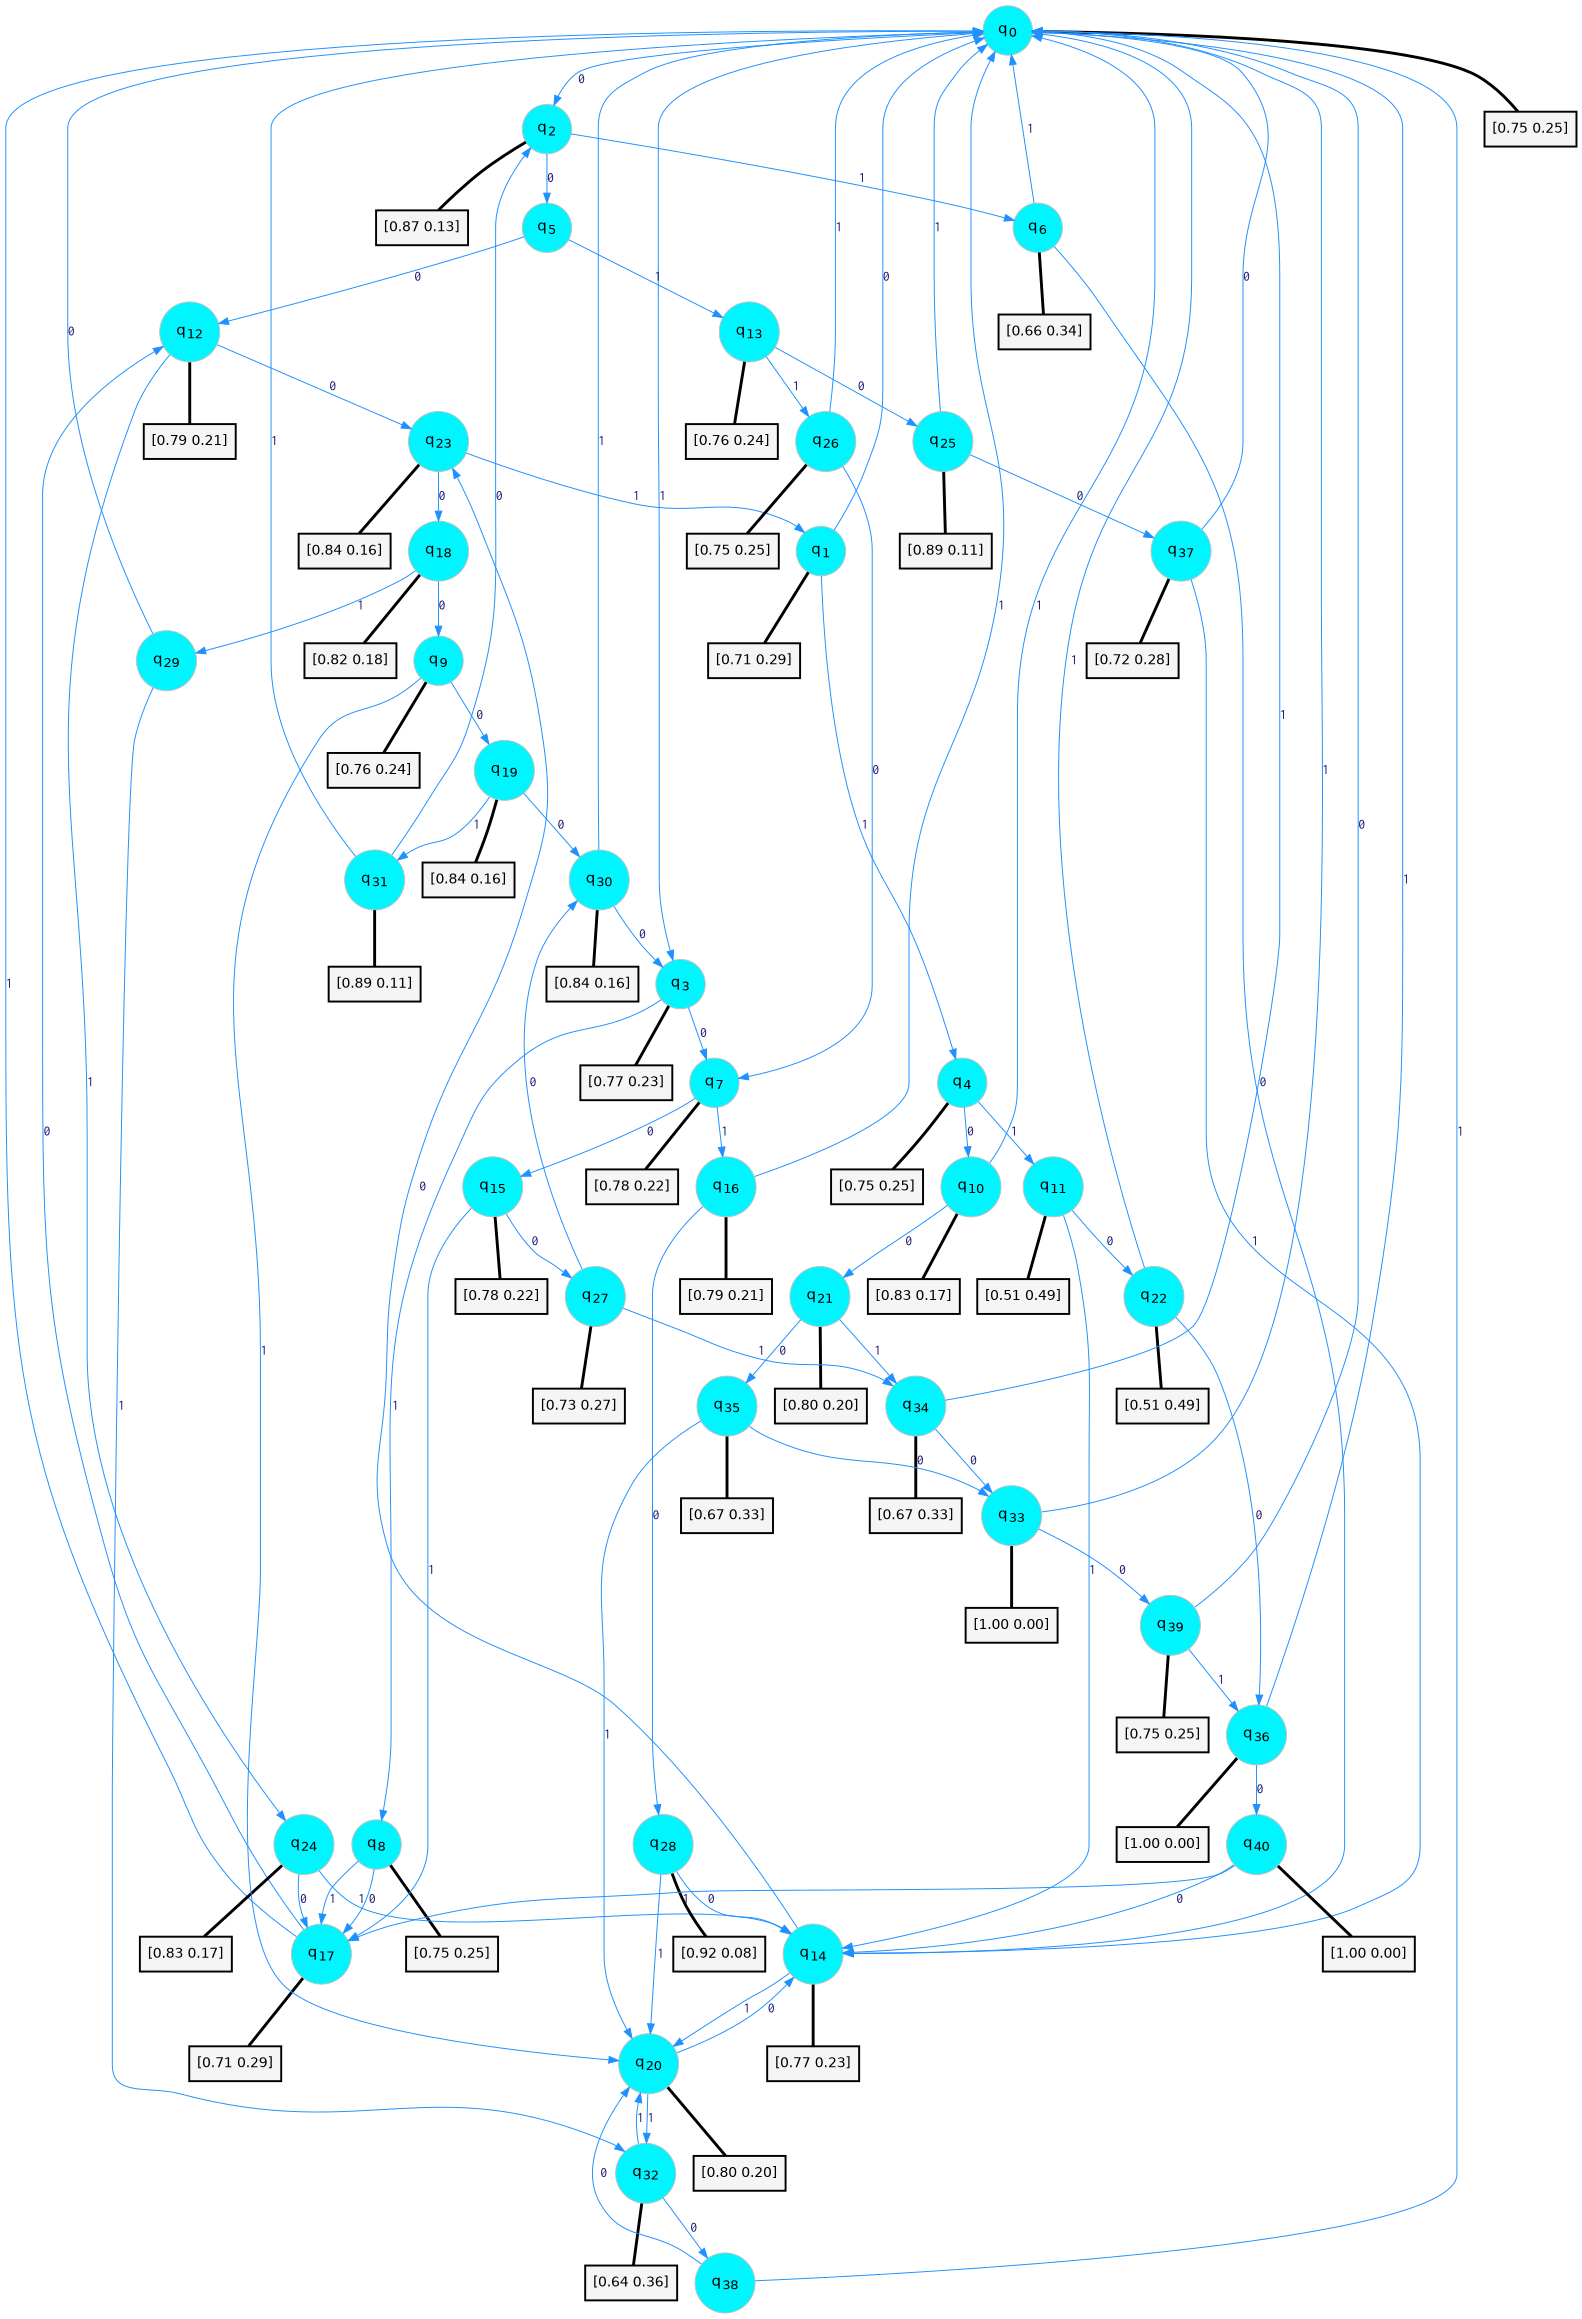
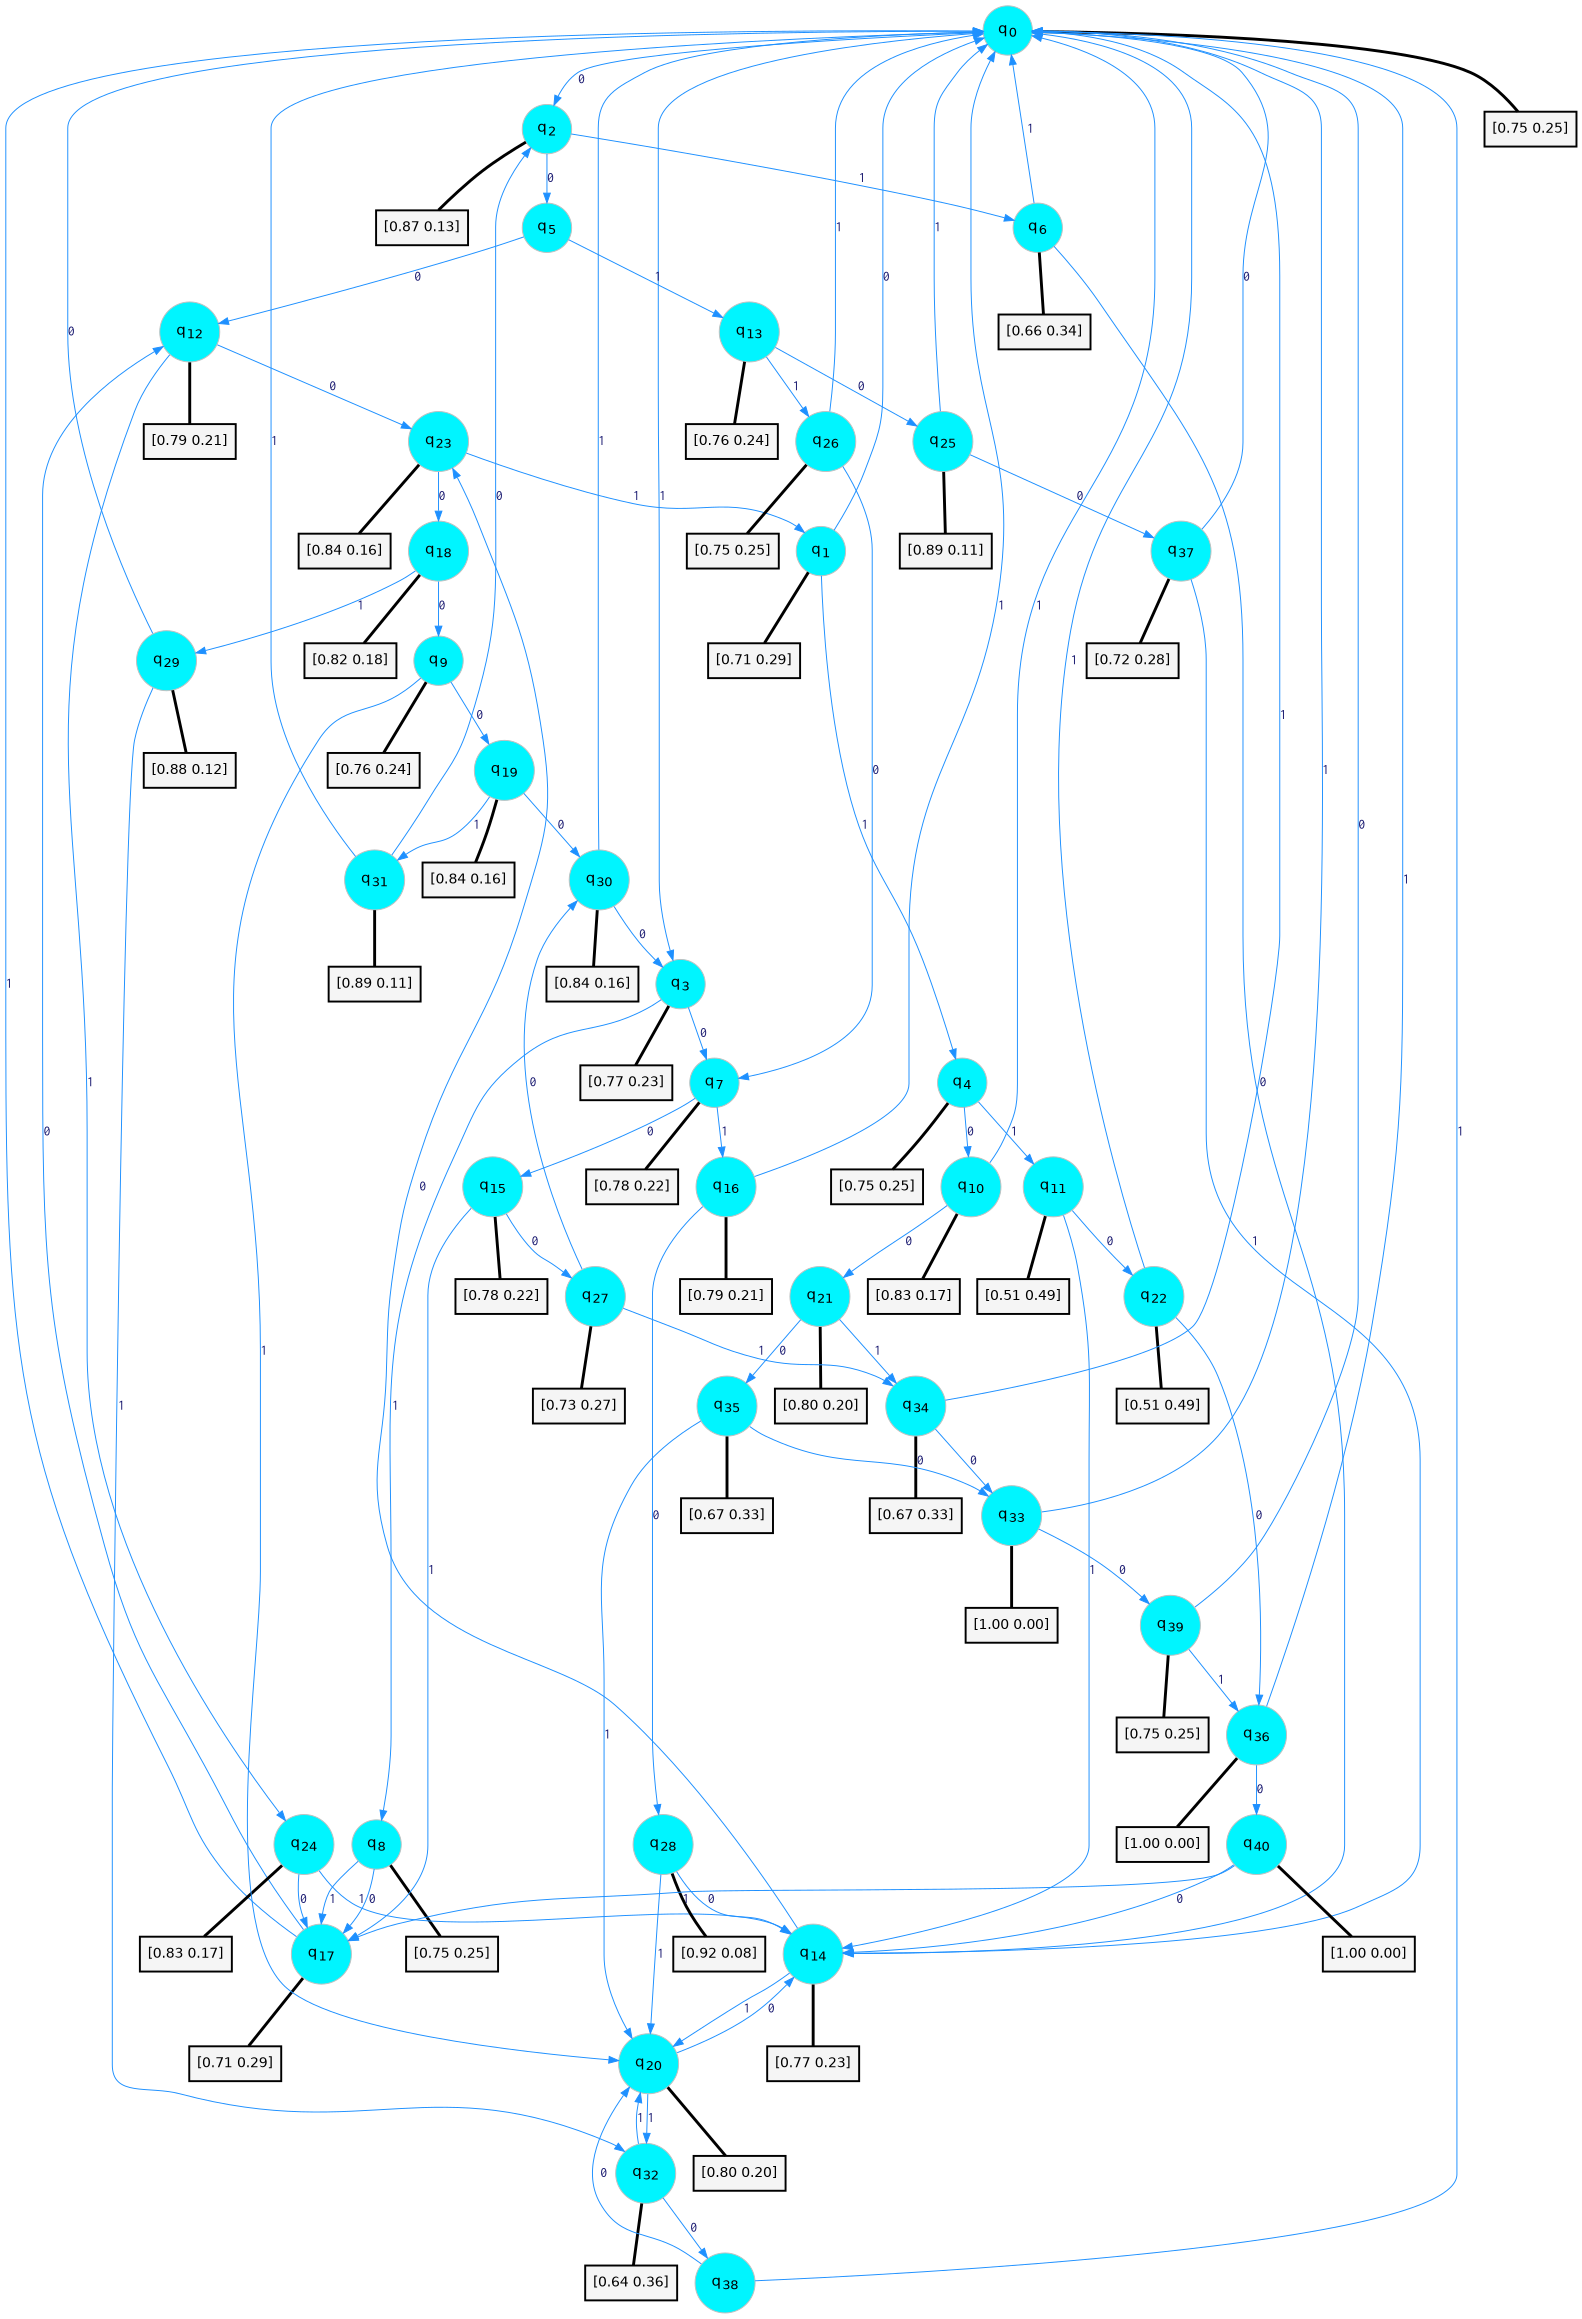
none -> (190, 770)
